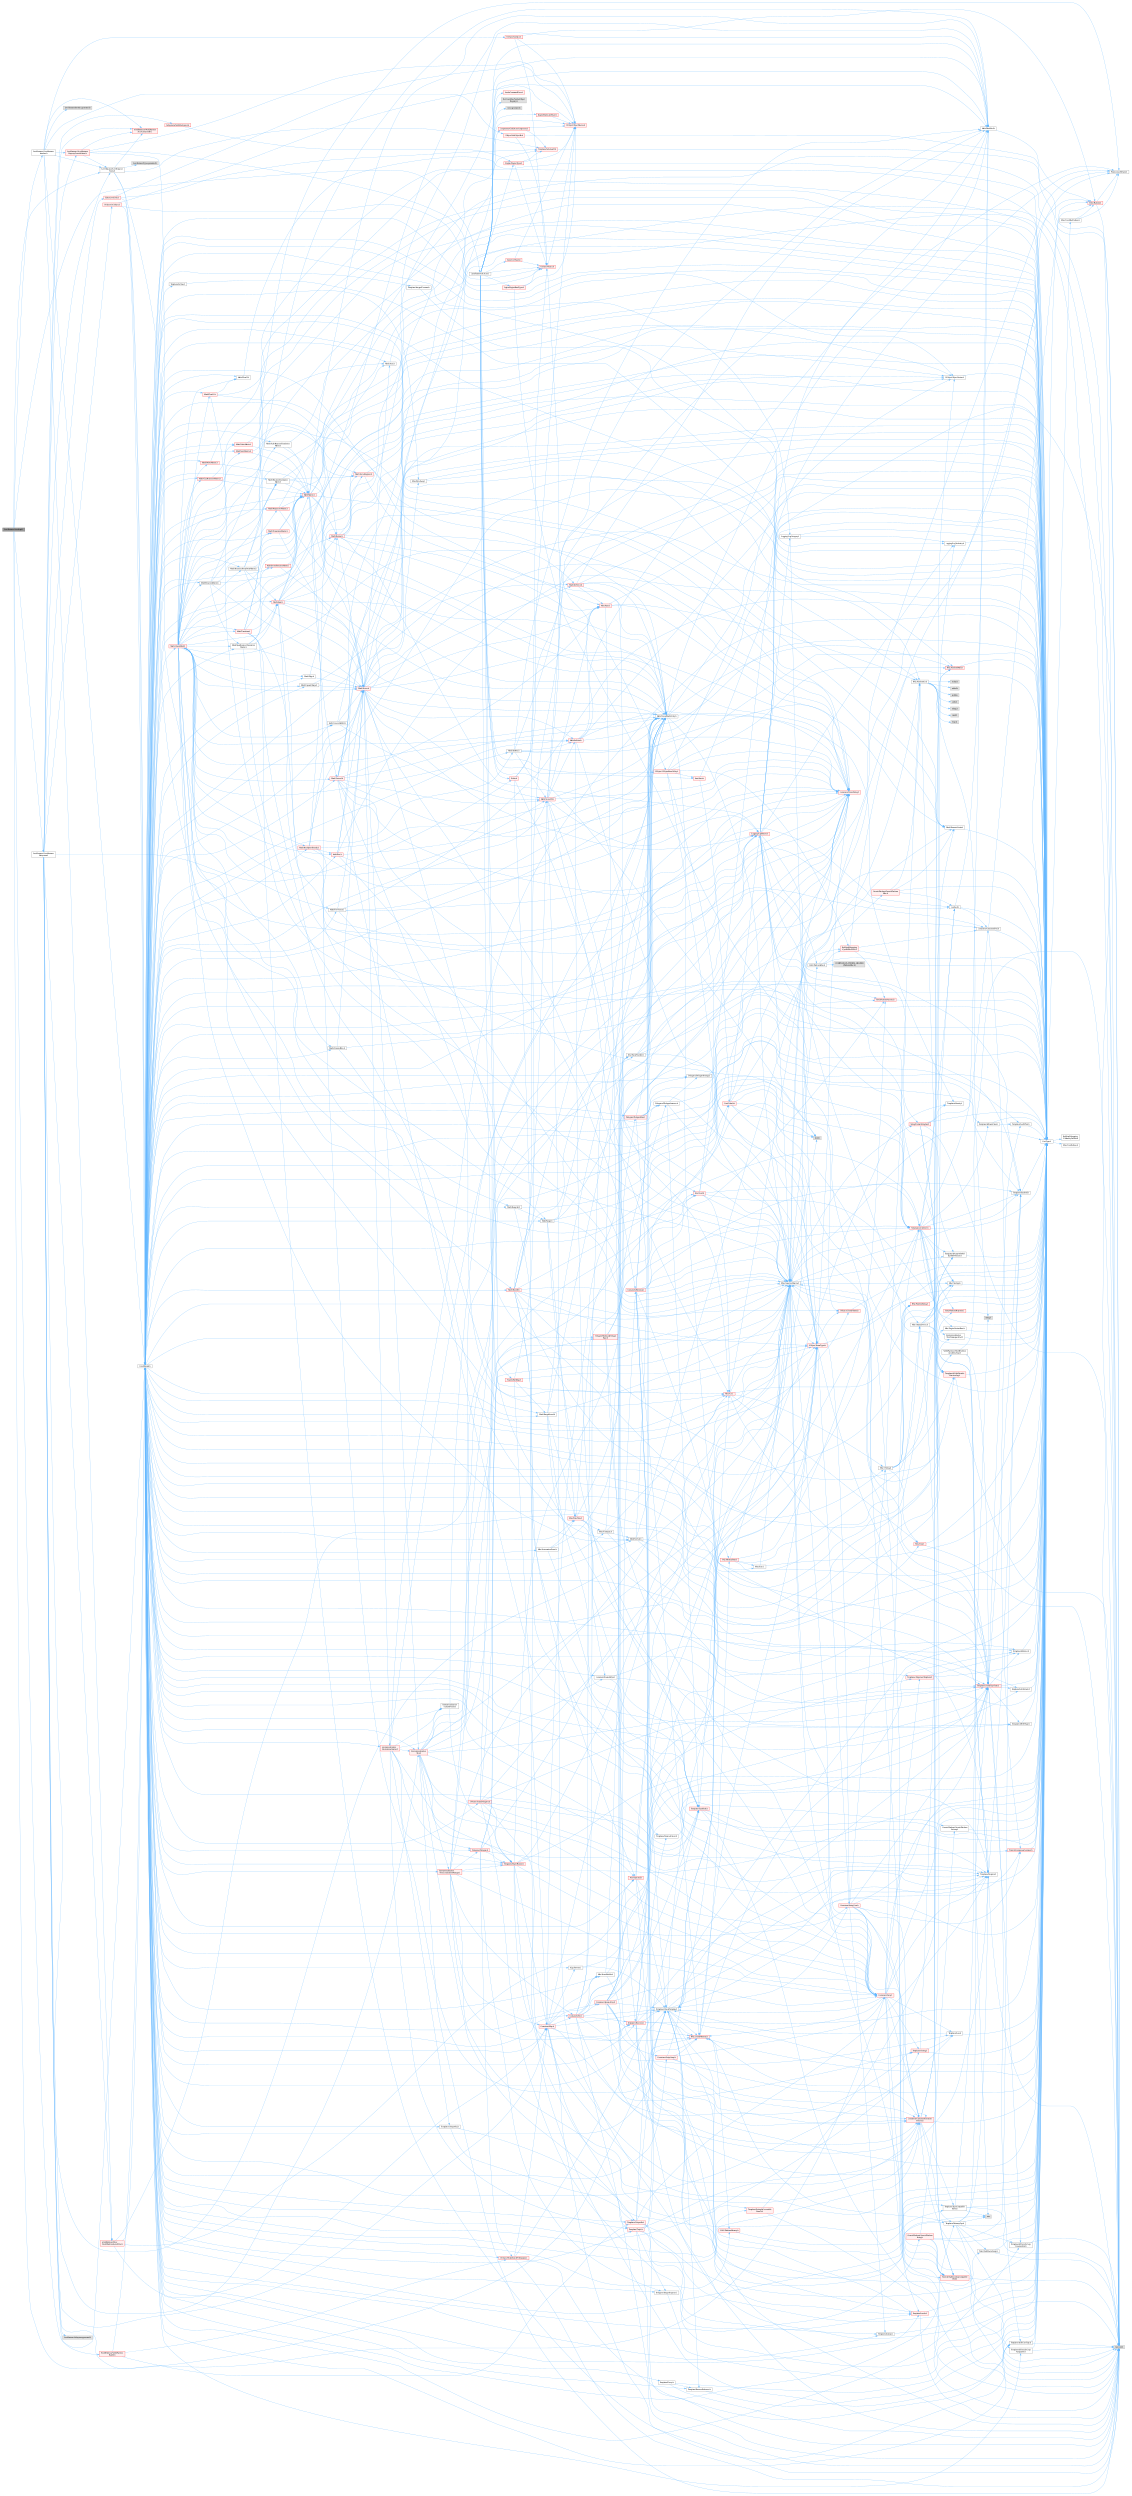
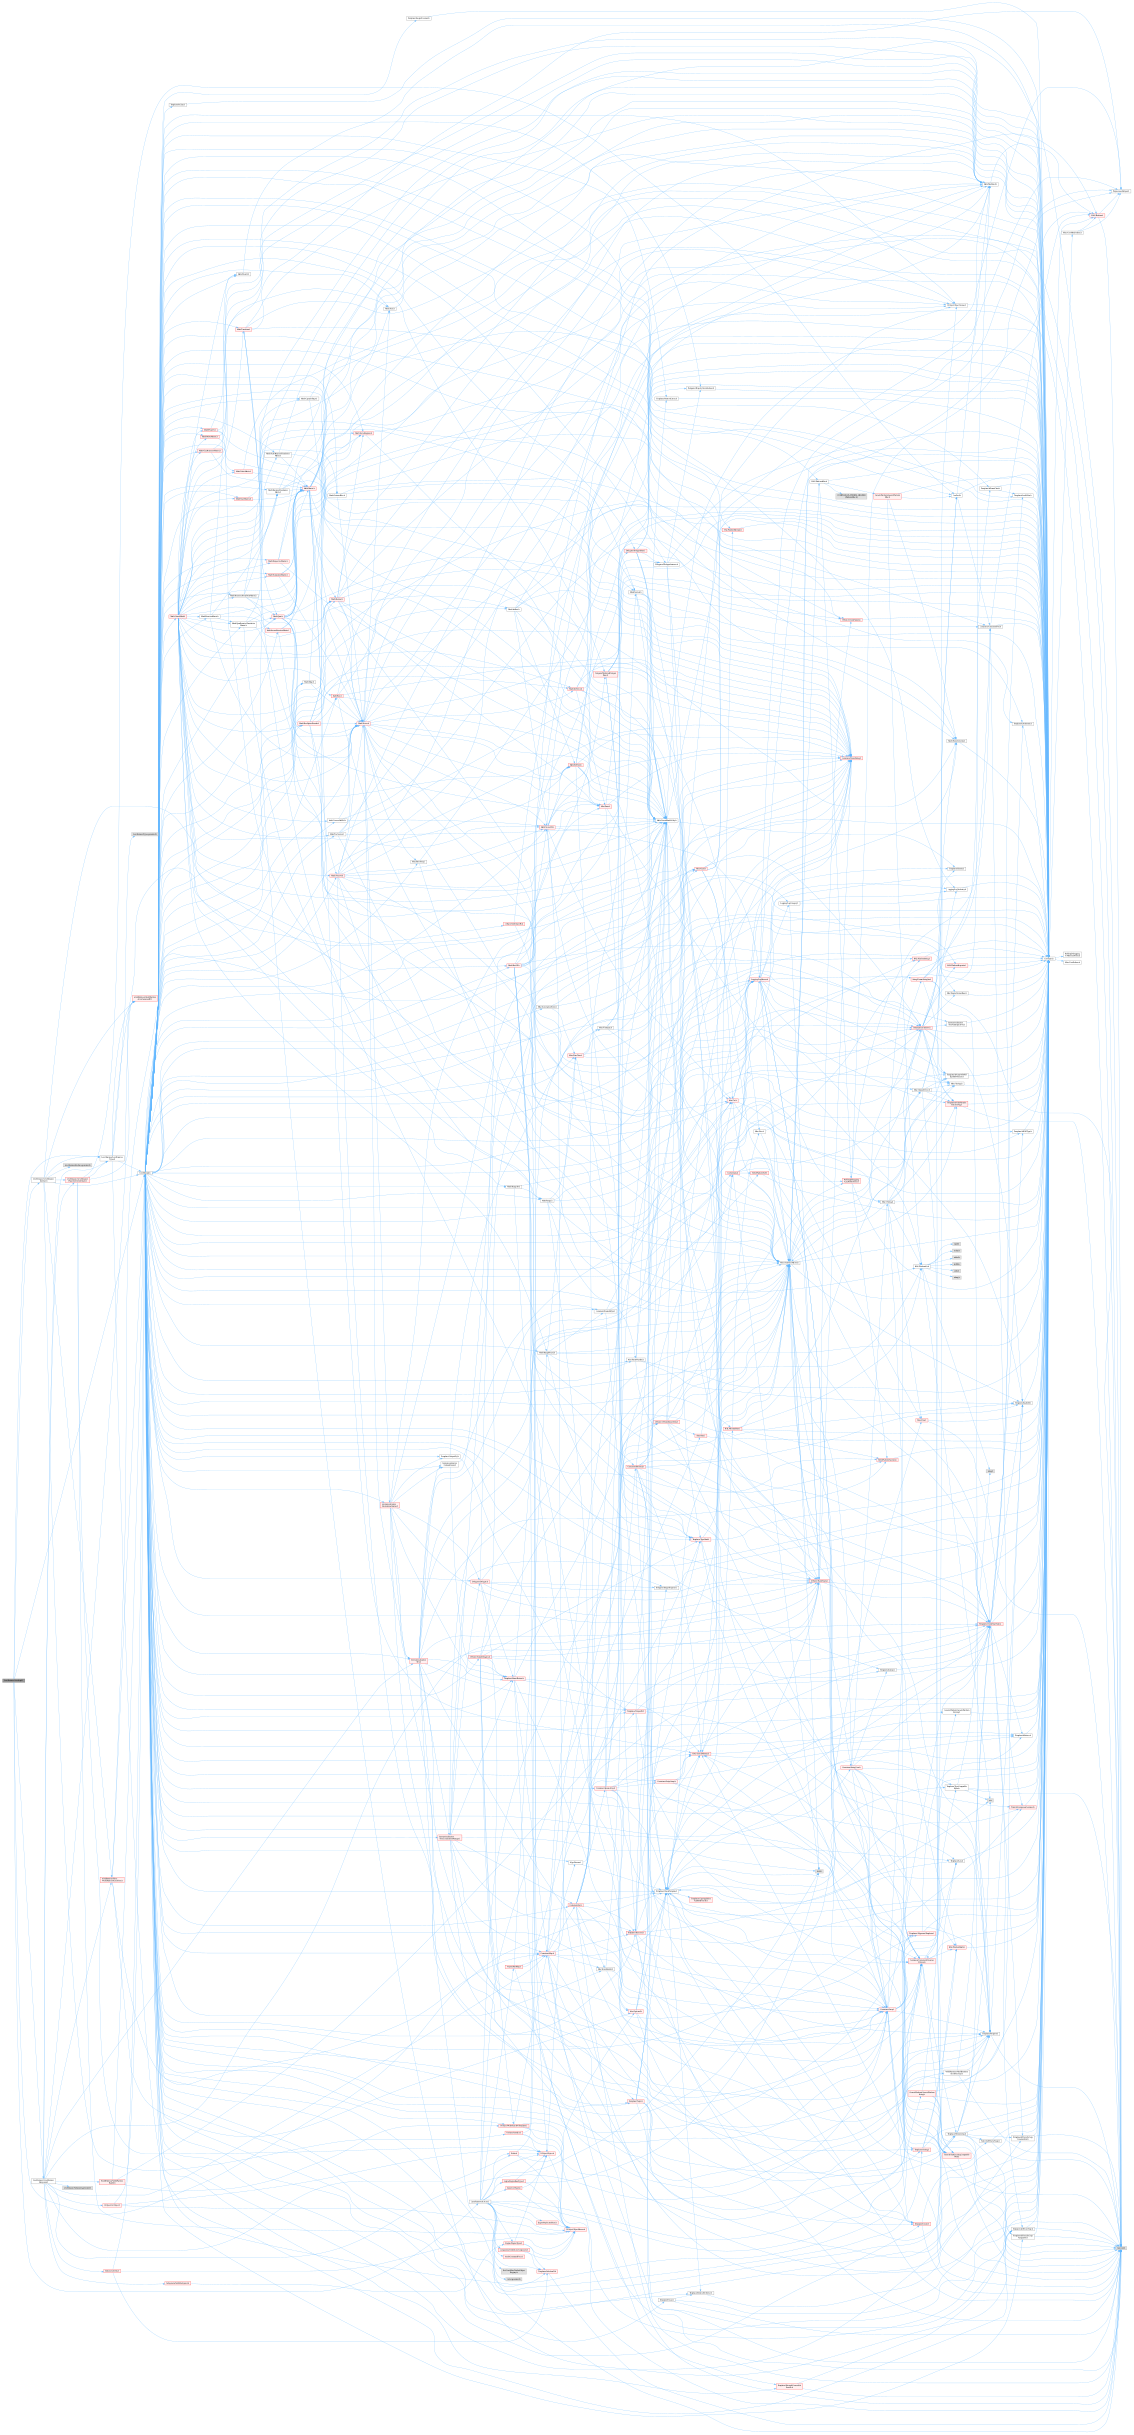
(955, 722) -> none
(699, 1076) -> (701, 388)
none -> (760, 1173)
none -> (701, 1900)
